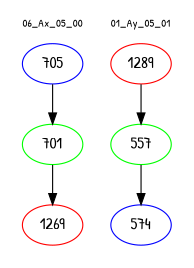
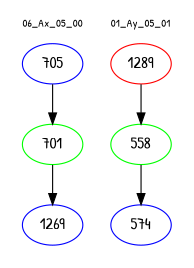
(141, 144) -> (141, 144)
(53, 225) -> (53, 225)
